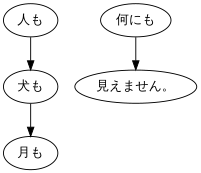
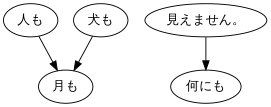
(31, 49) -> (46, 49)
(136, 49) -> (206, 49)
